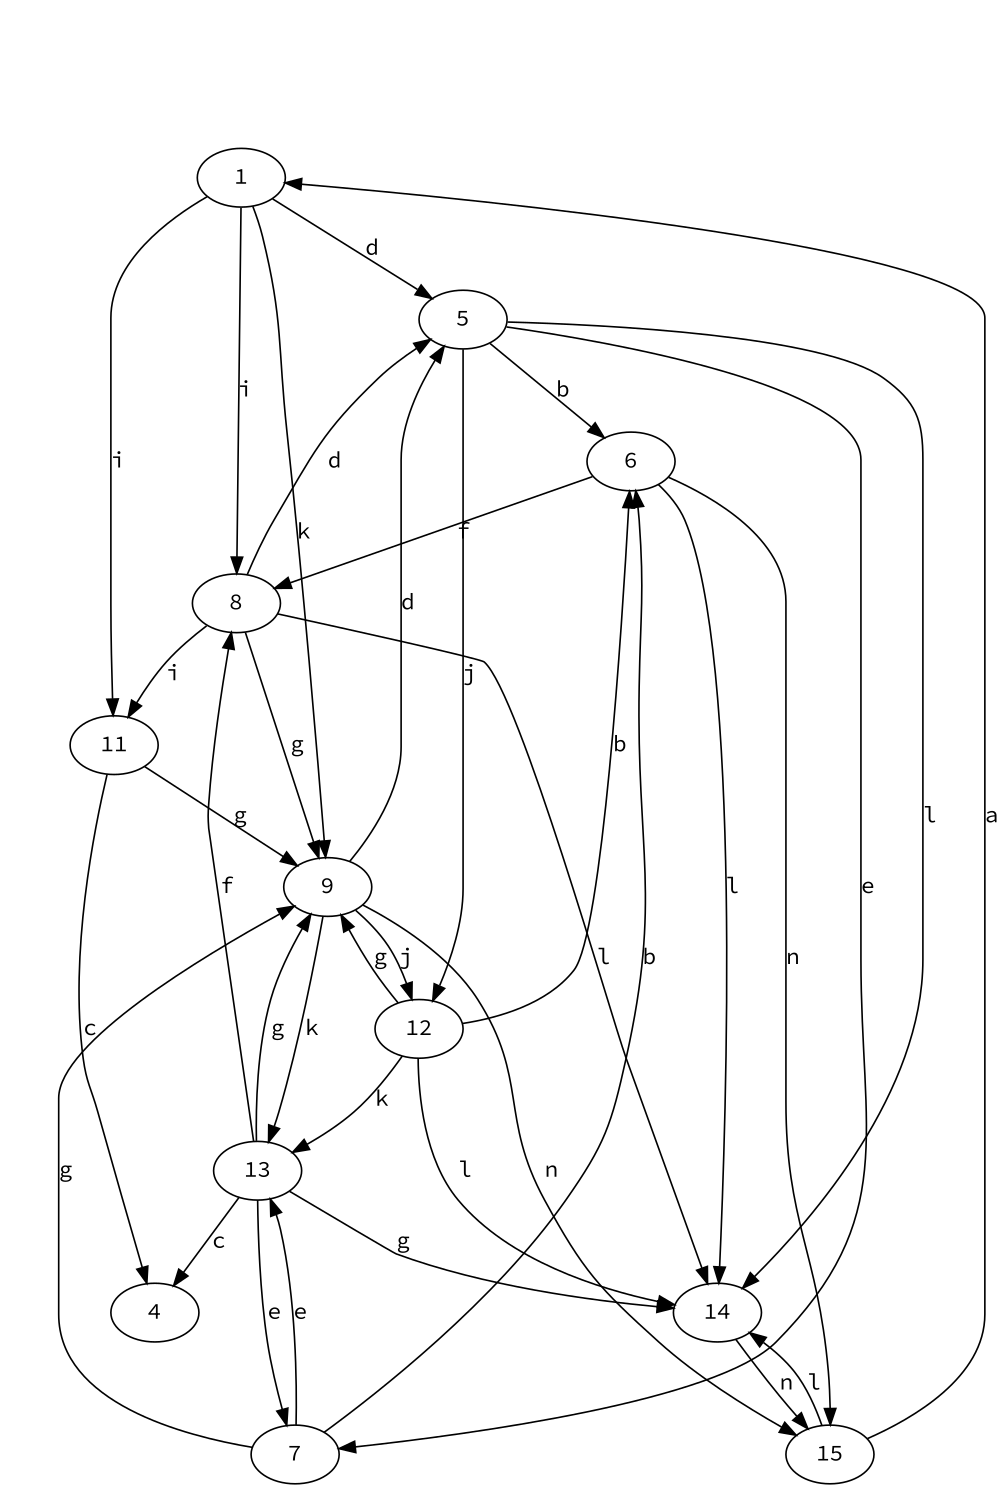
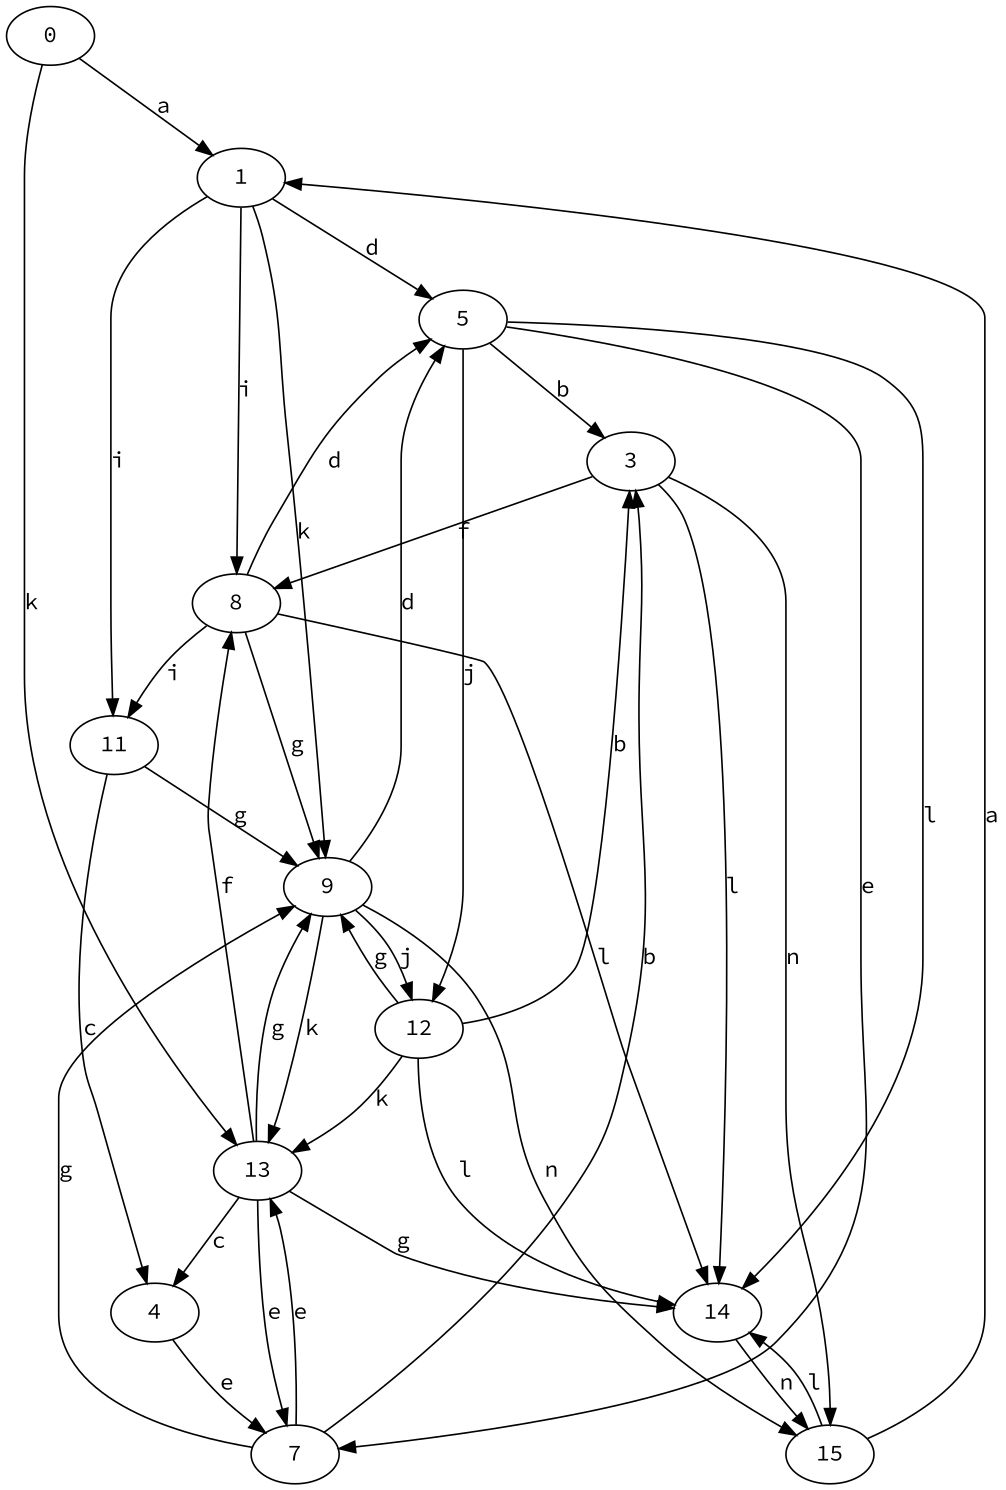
none -> (51, 36)
(631, 461) -> (631, 461)
none -> (209, 1384)
